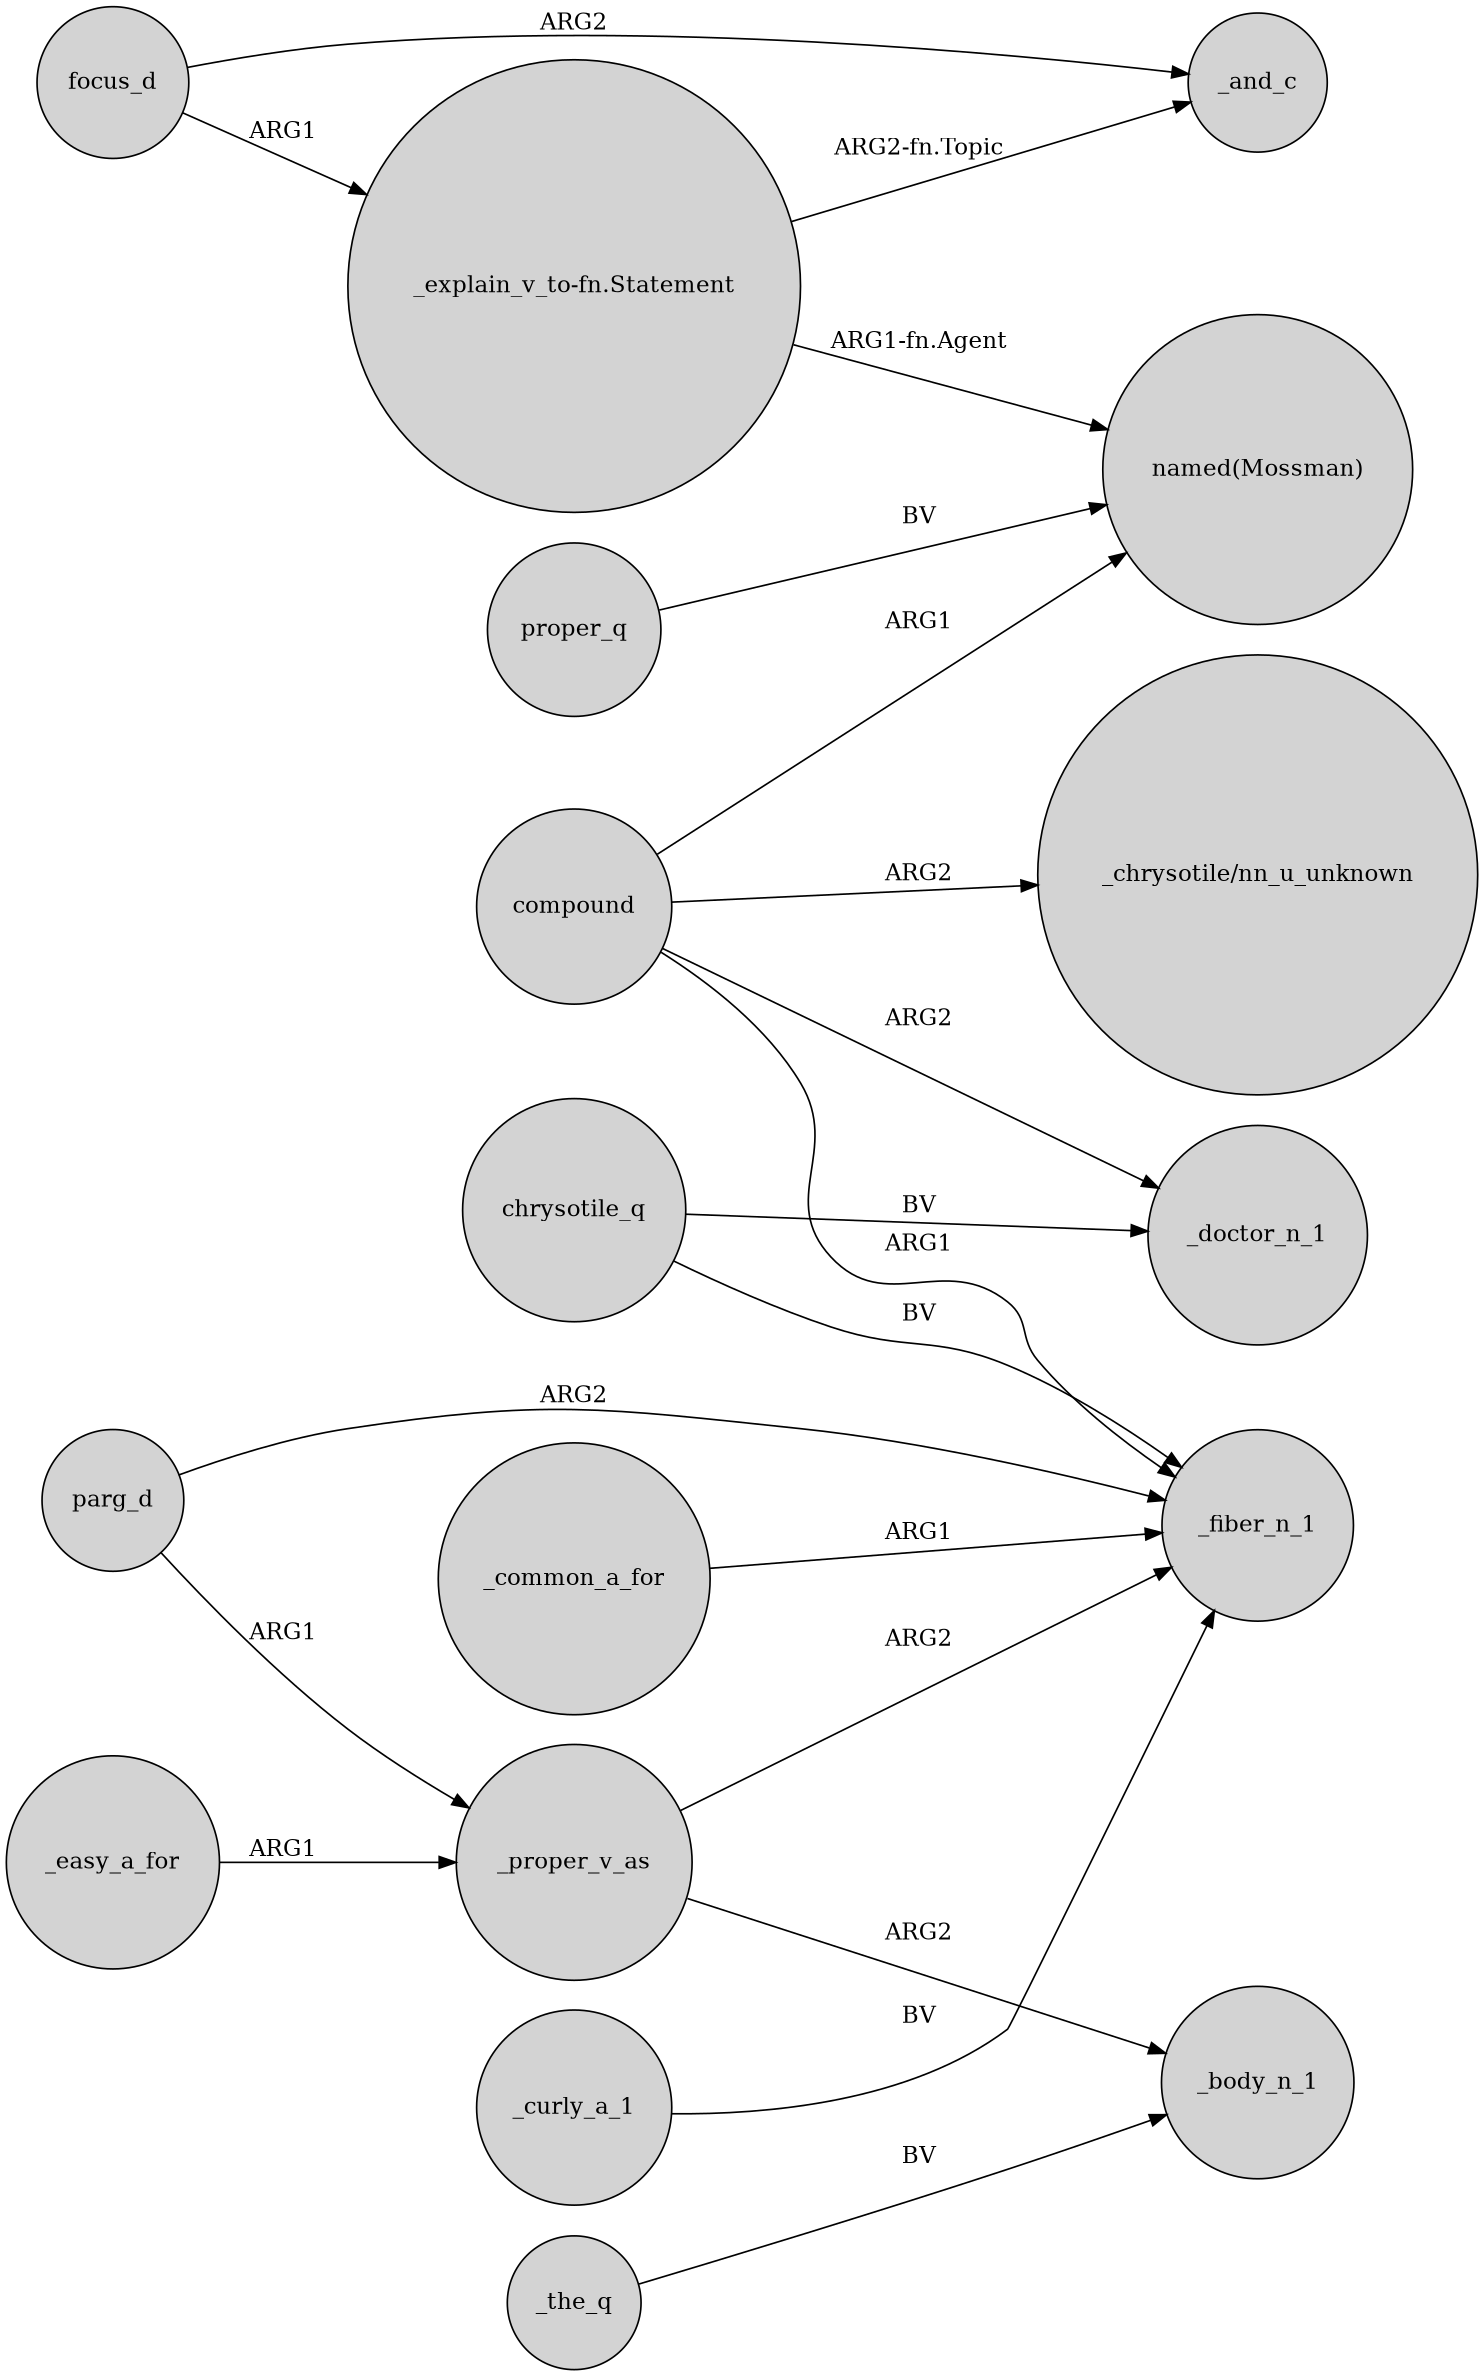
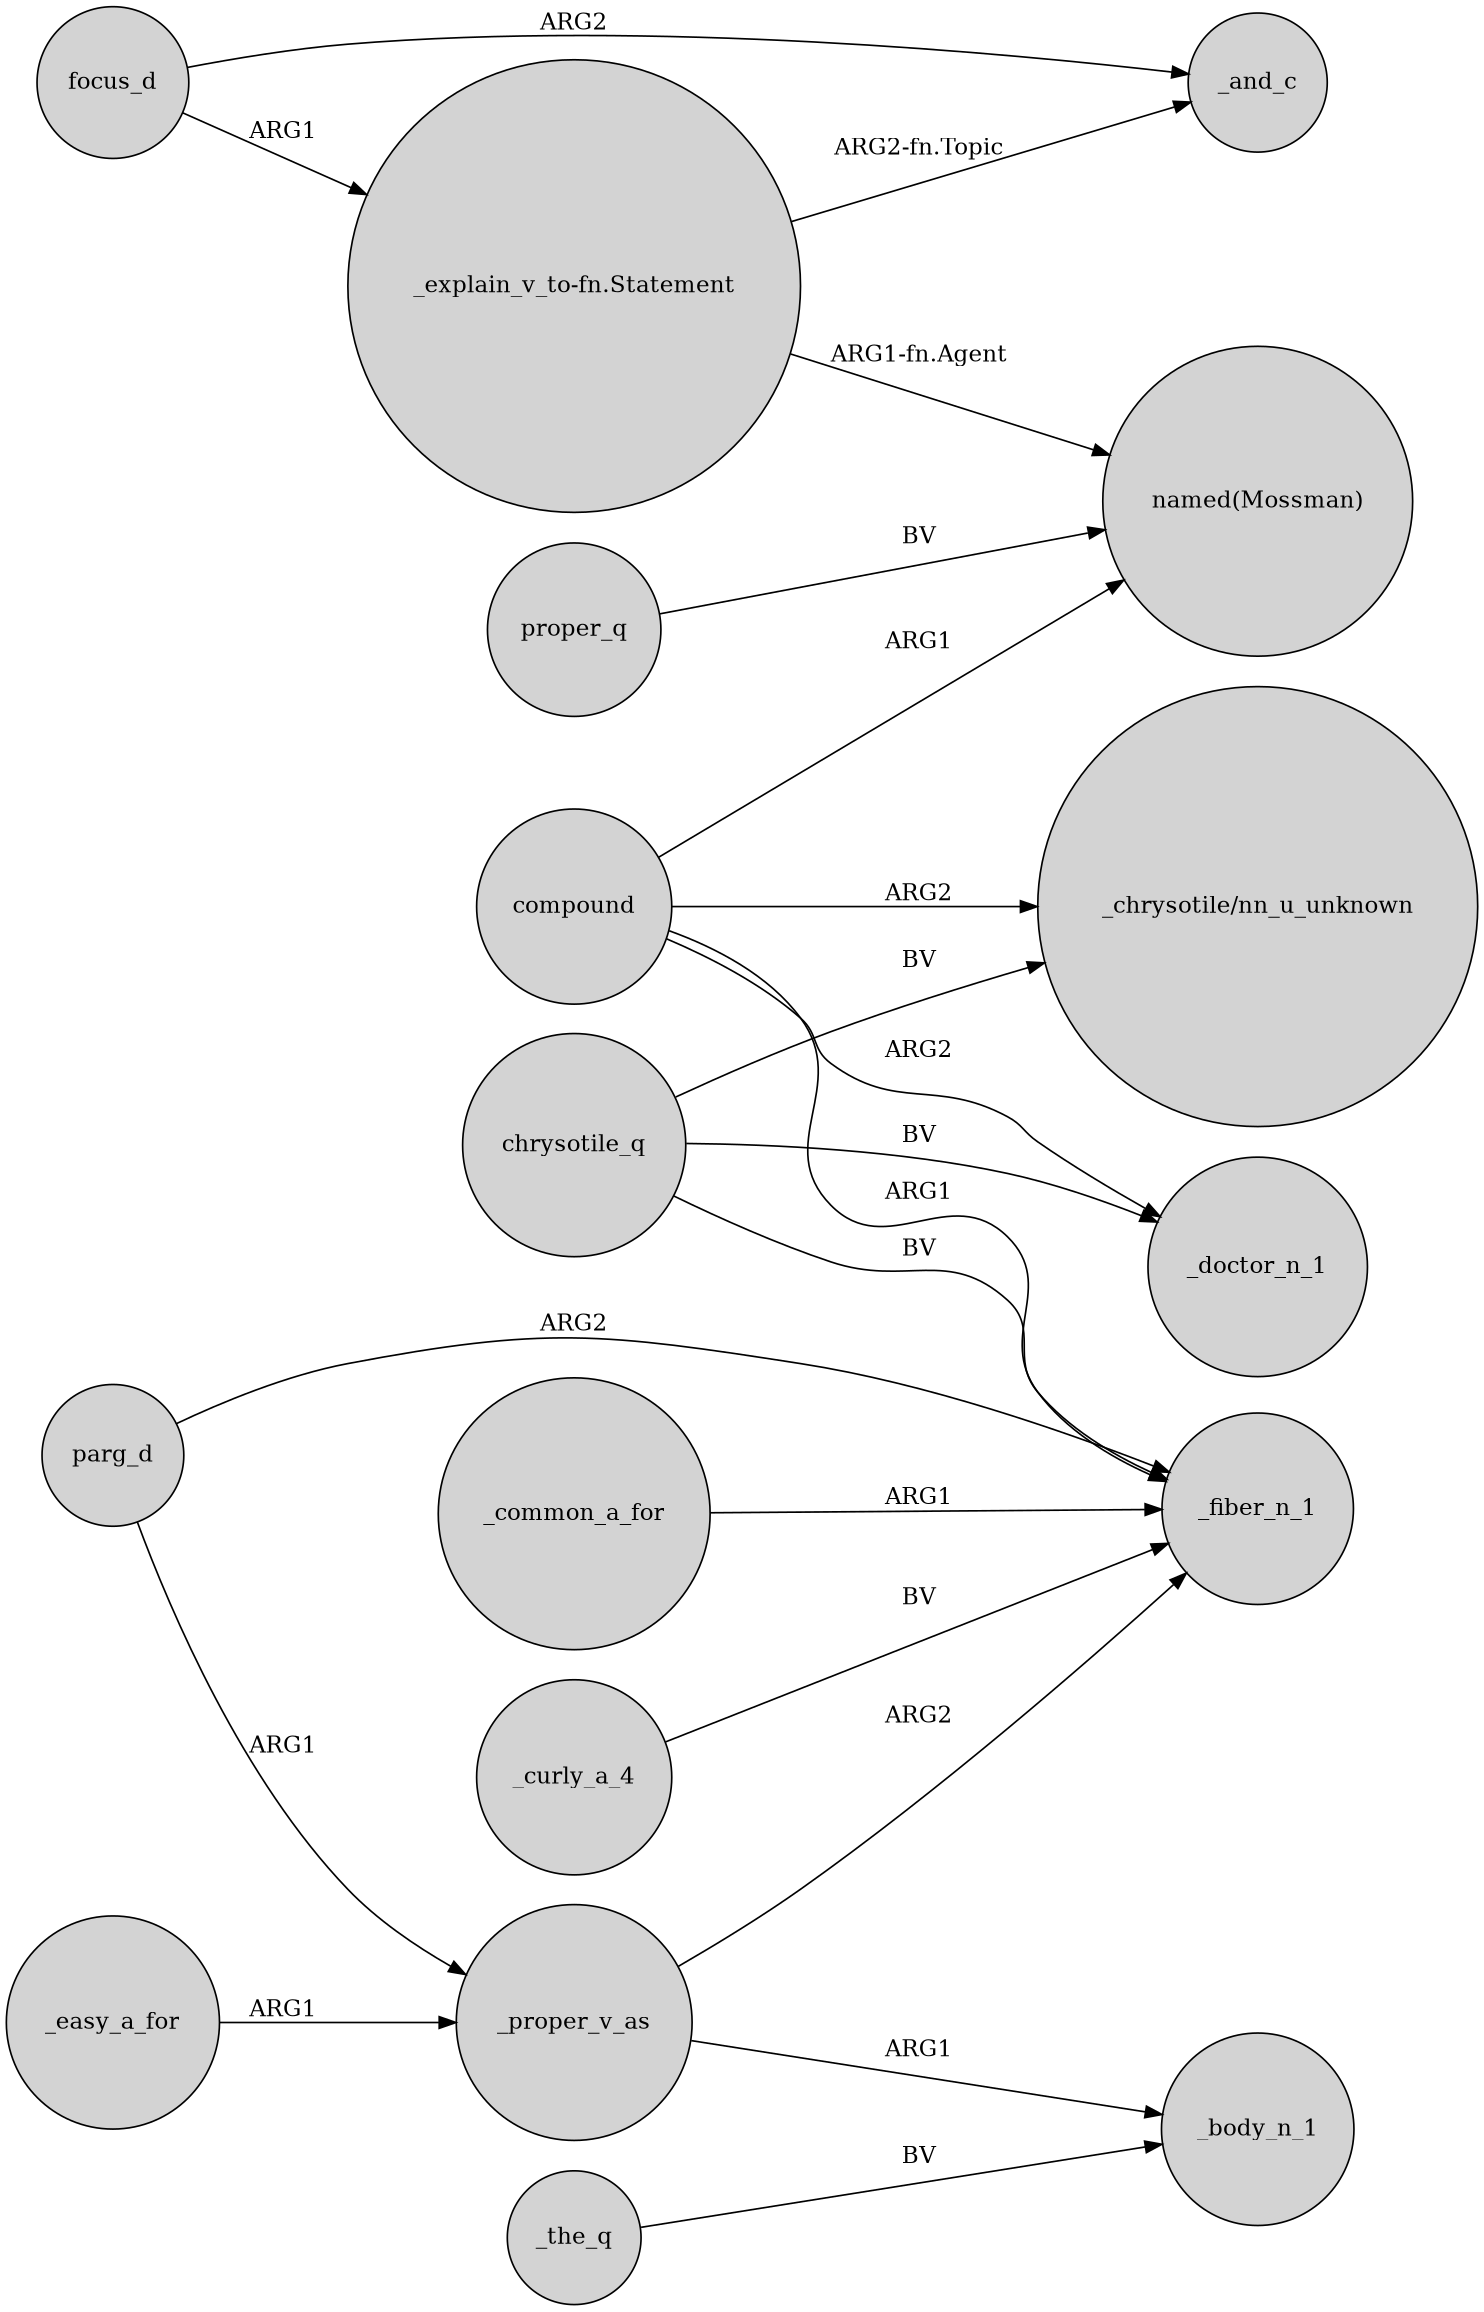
none -> (849, 1025)
(919, 1933) -> (919, 2050)
(574, 2108) -> (574, 1777)
